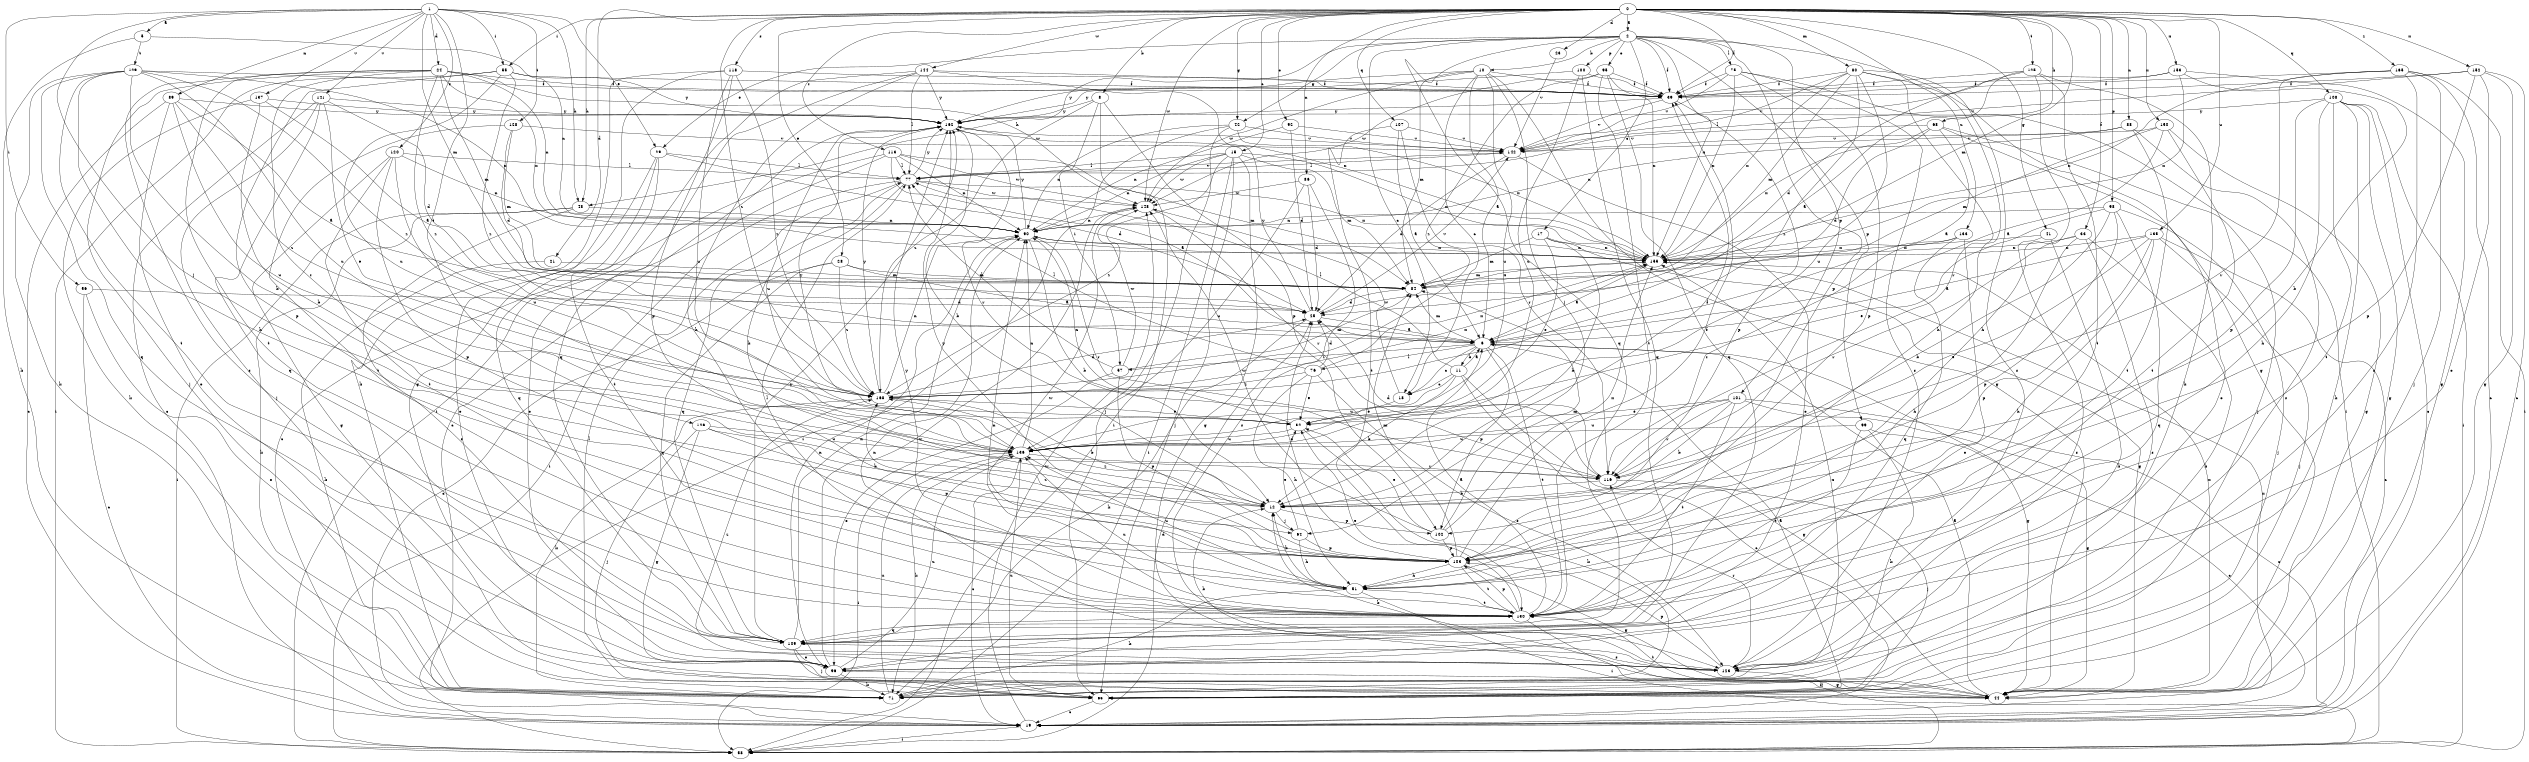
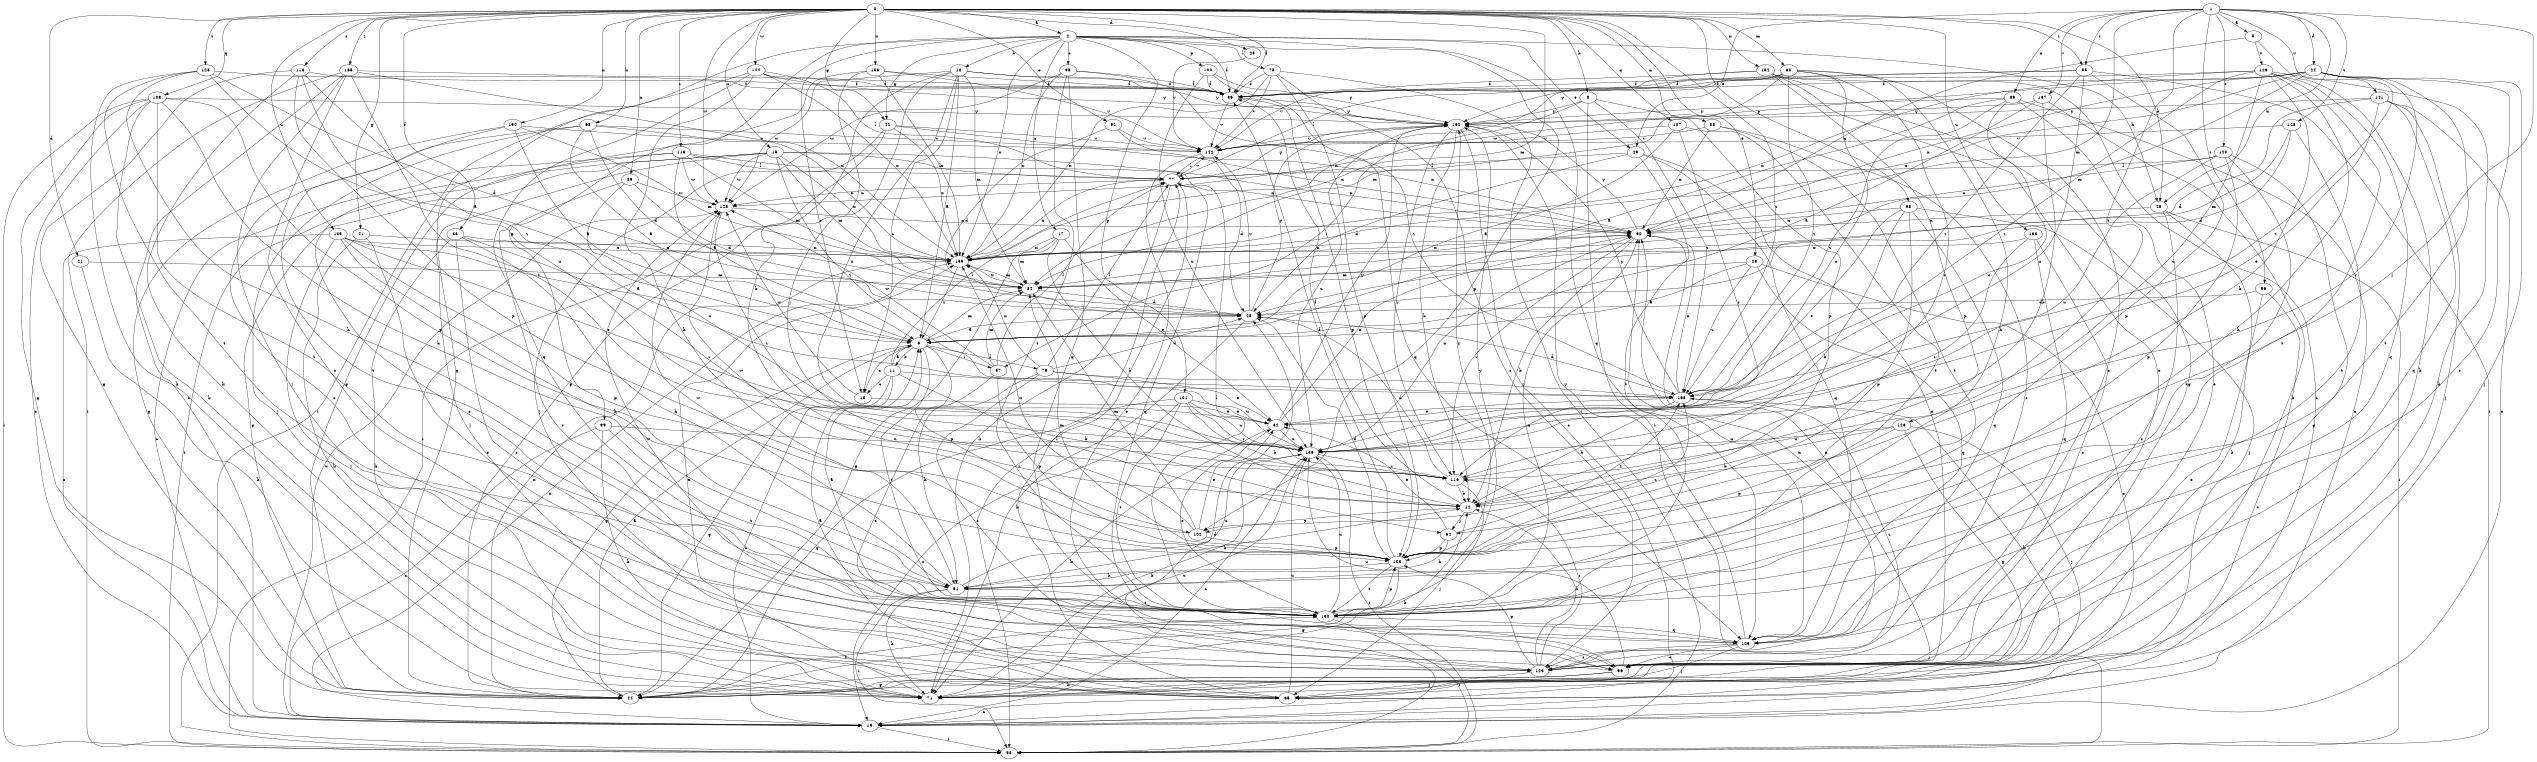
(994, 193) -> (863, 193)
(1577, 302) -> (944, 302)
(1255, 372) -> none
(1896, 383) -> (793, 394)
(851, 425) -> (1028, 401)
